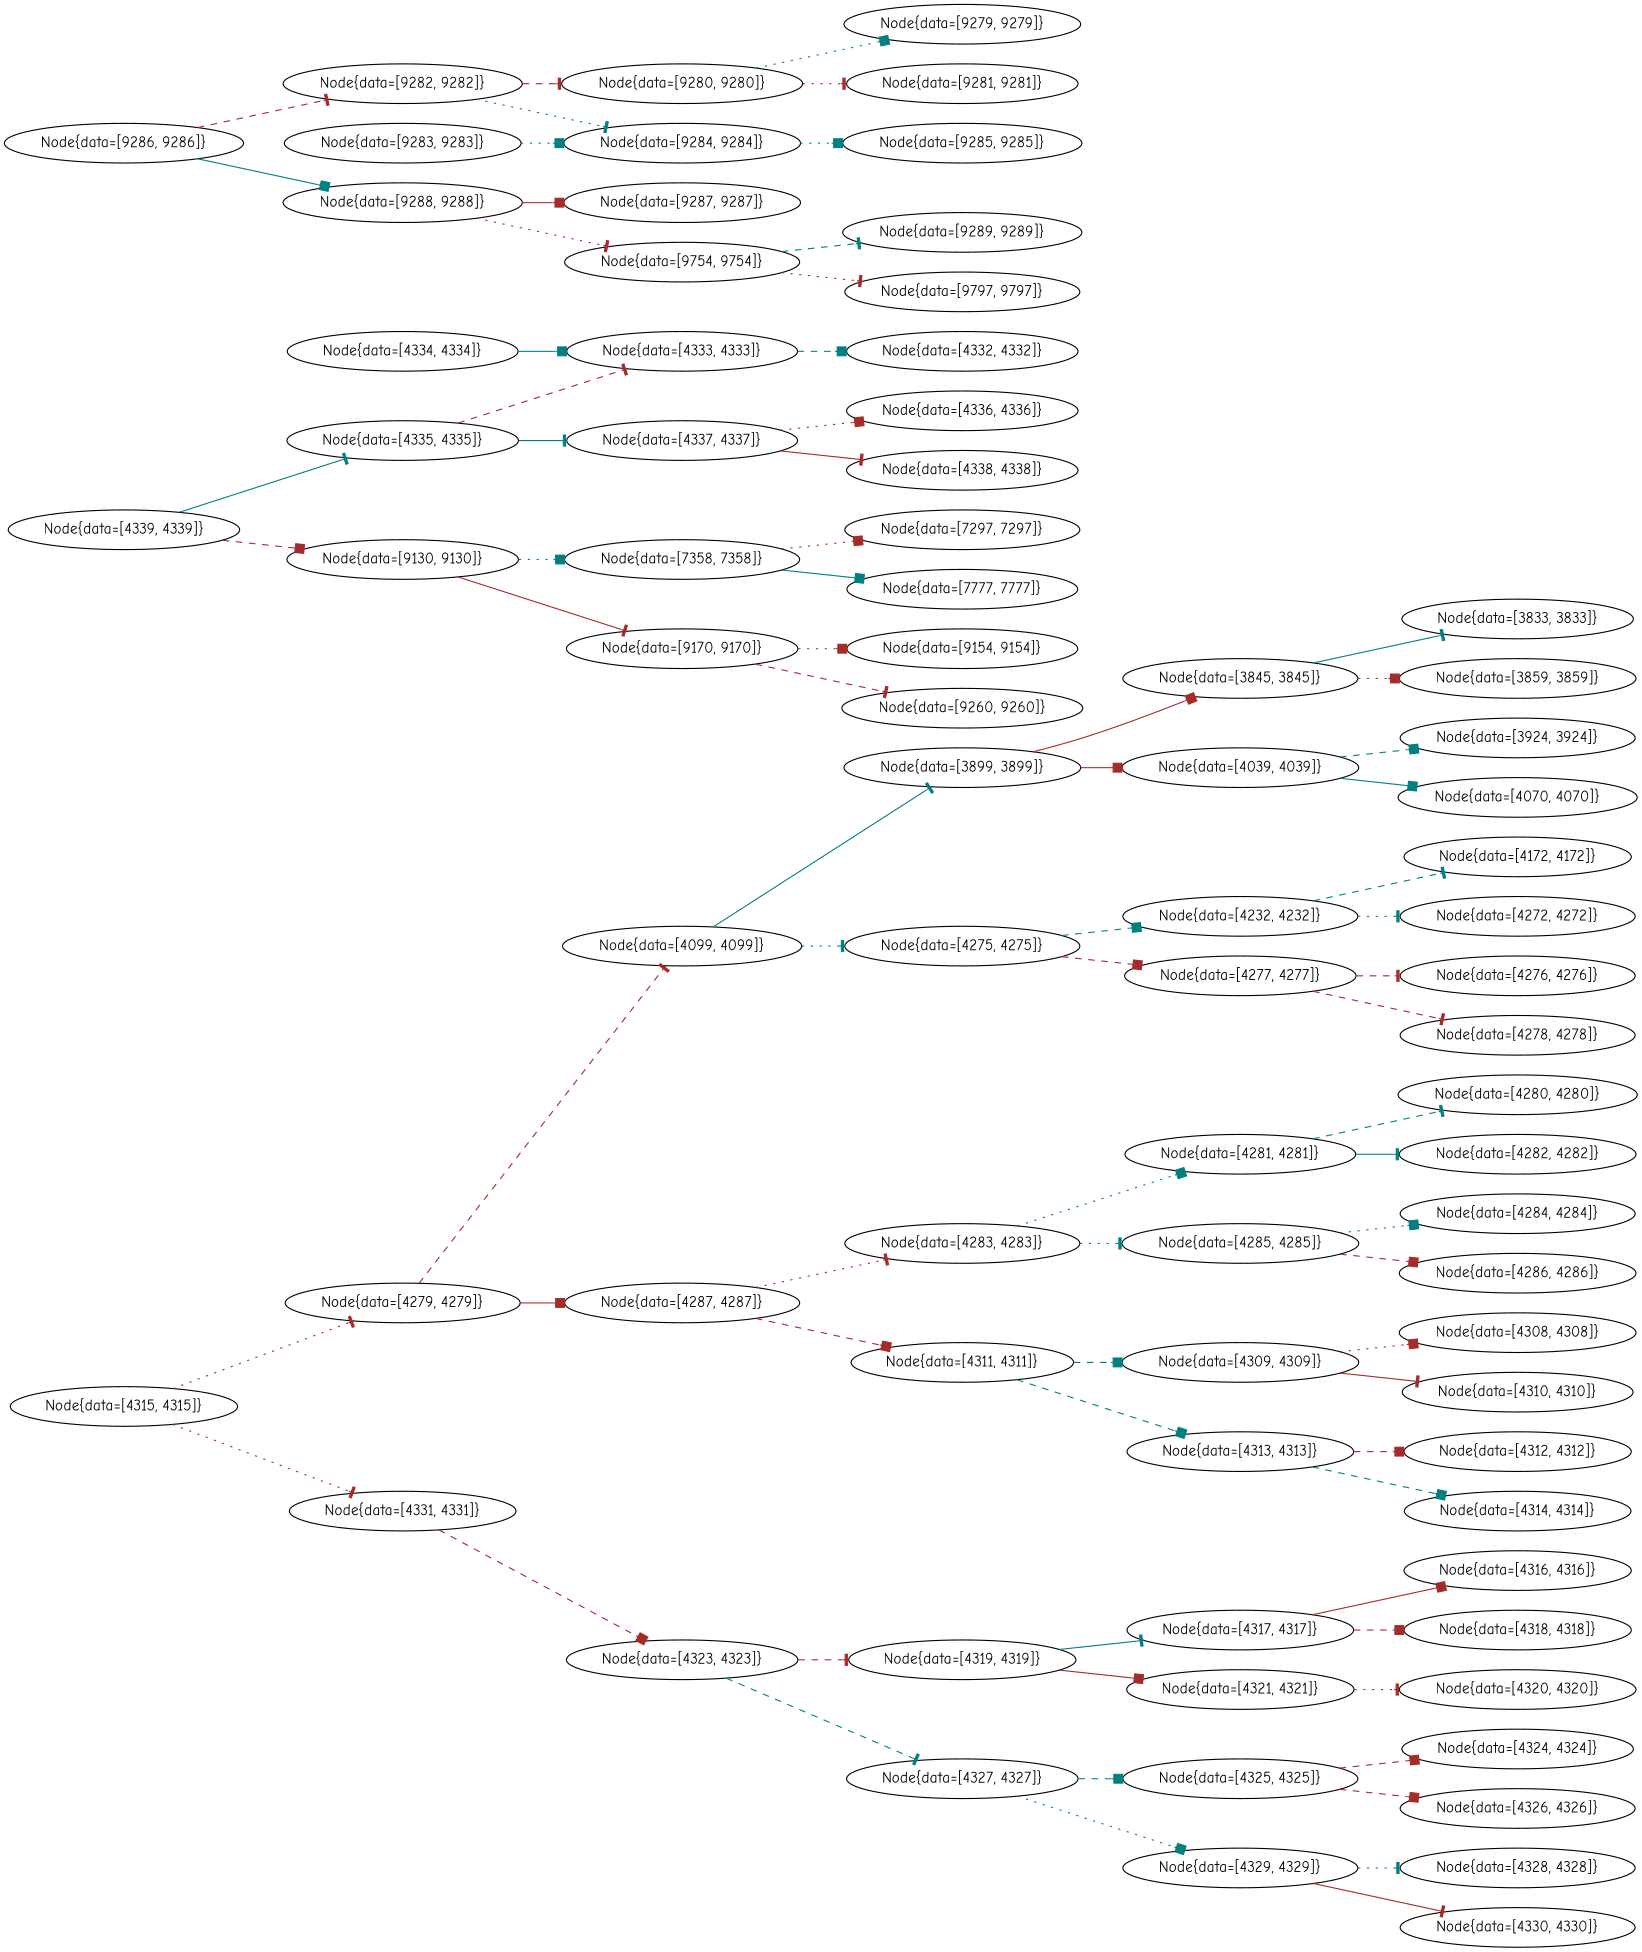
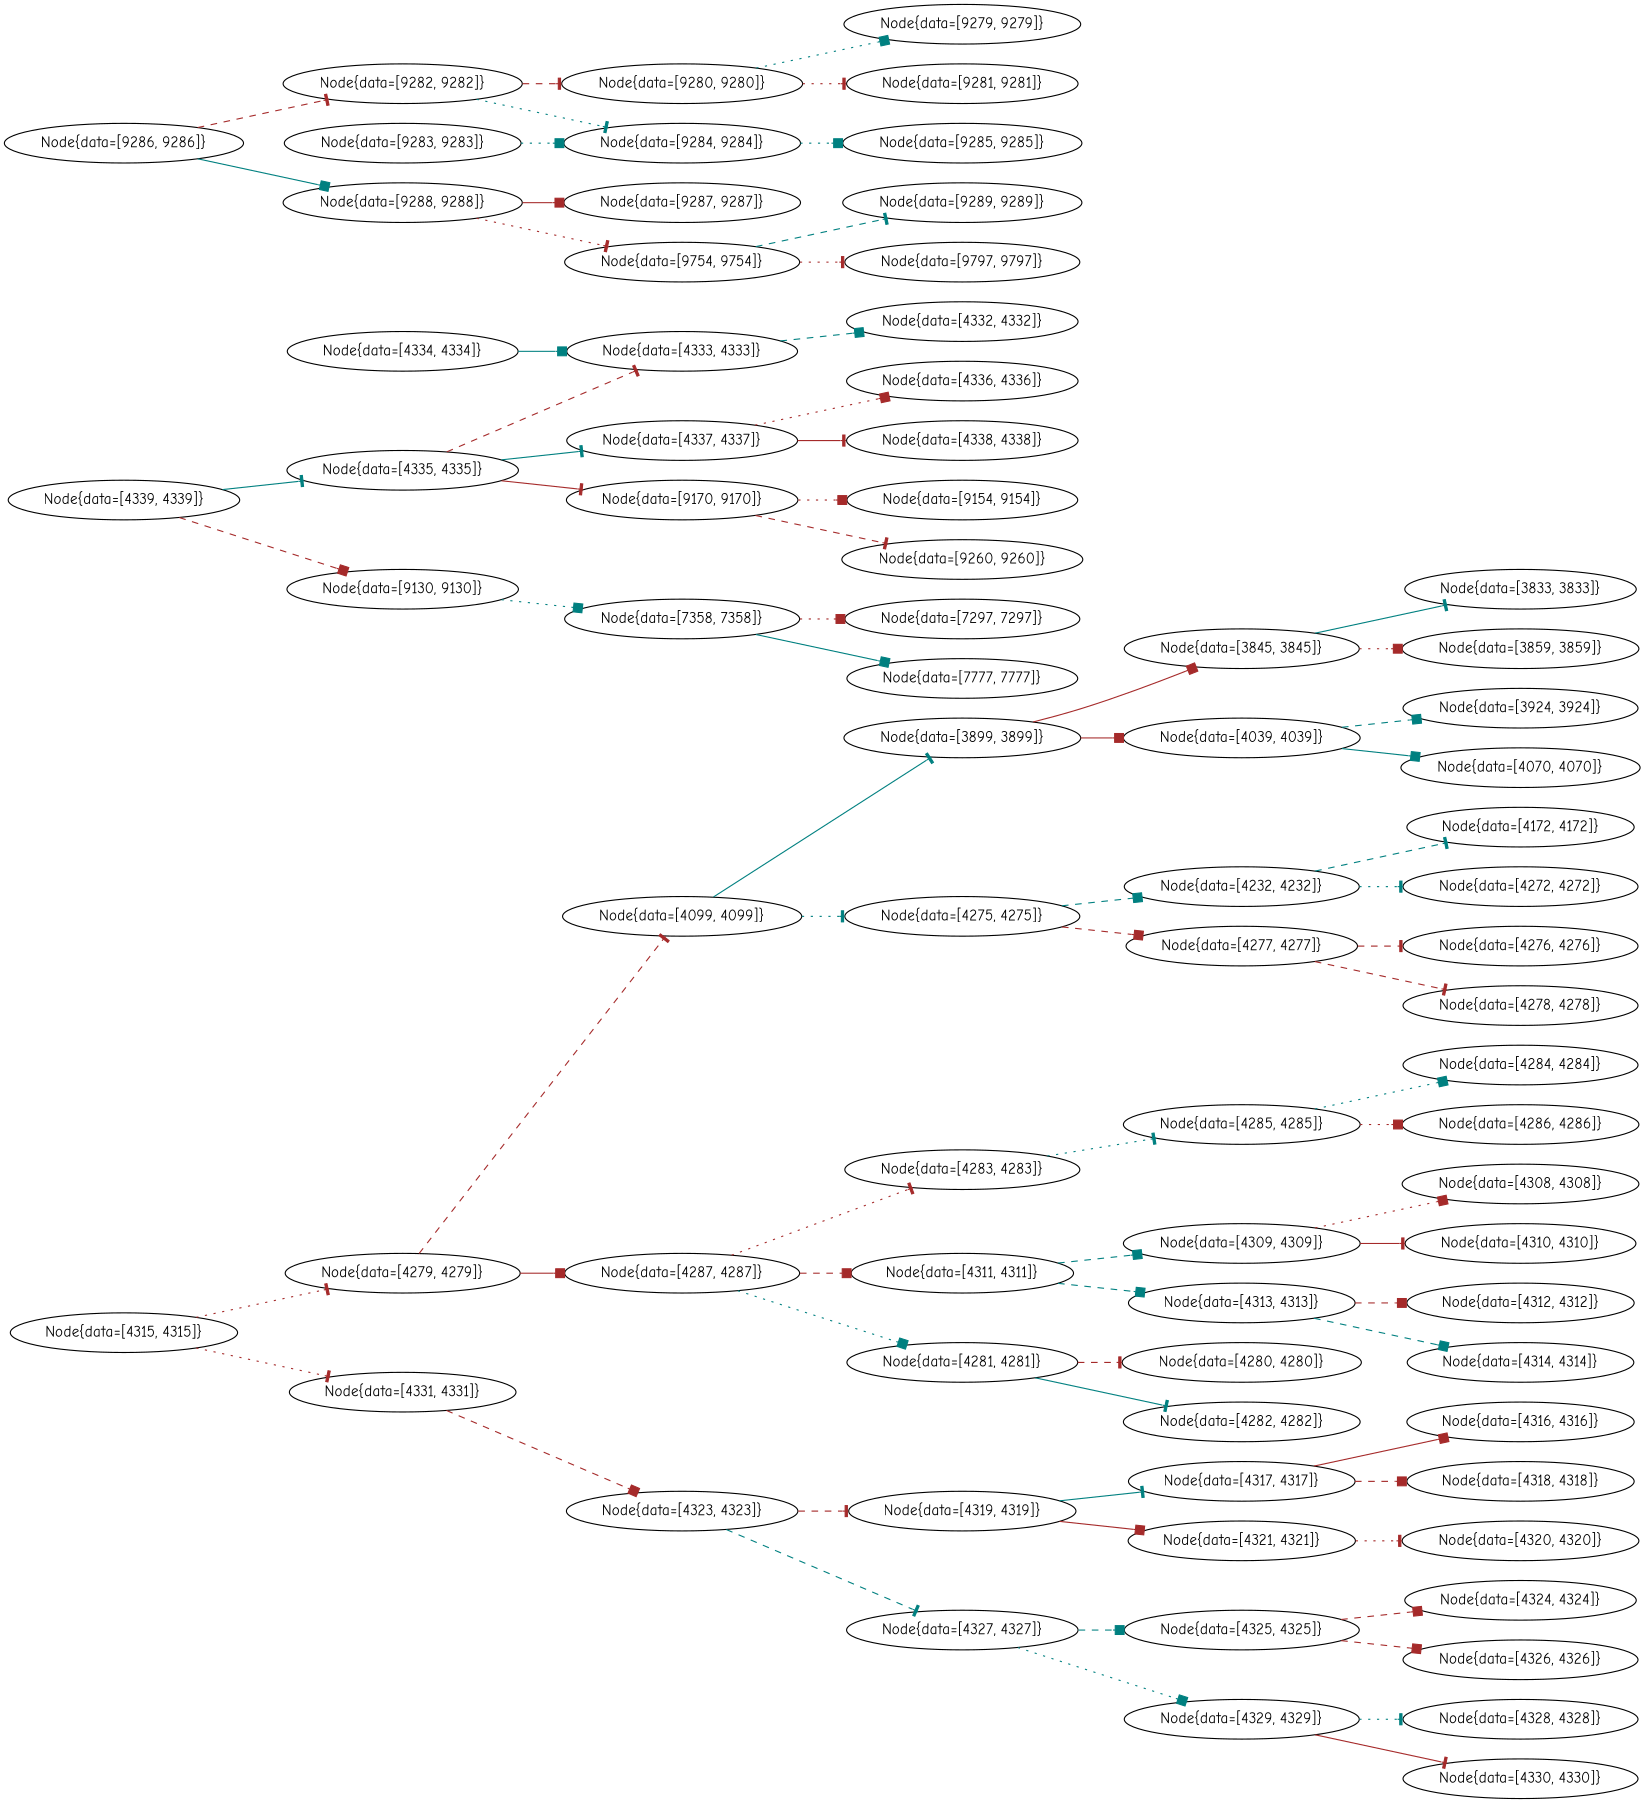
(540, 603) -> (540, 485)
(1376, 1125) -> (1097, 1362)
(1096, 1201) -> (817, 1316)
(1373, 1258) -> (1376, 1125)
